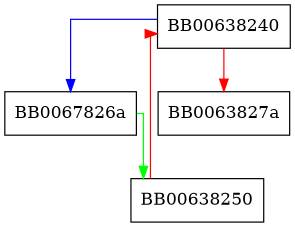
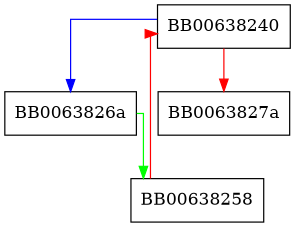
(71, 113) -> (71, 113)
(197, 200) -> (197, 200)
